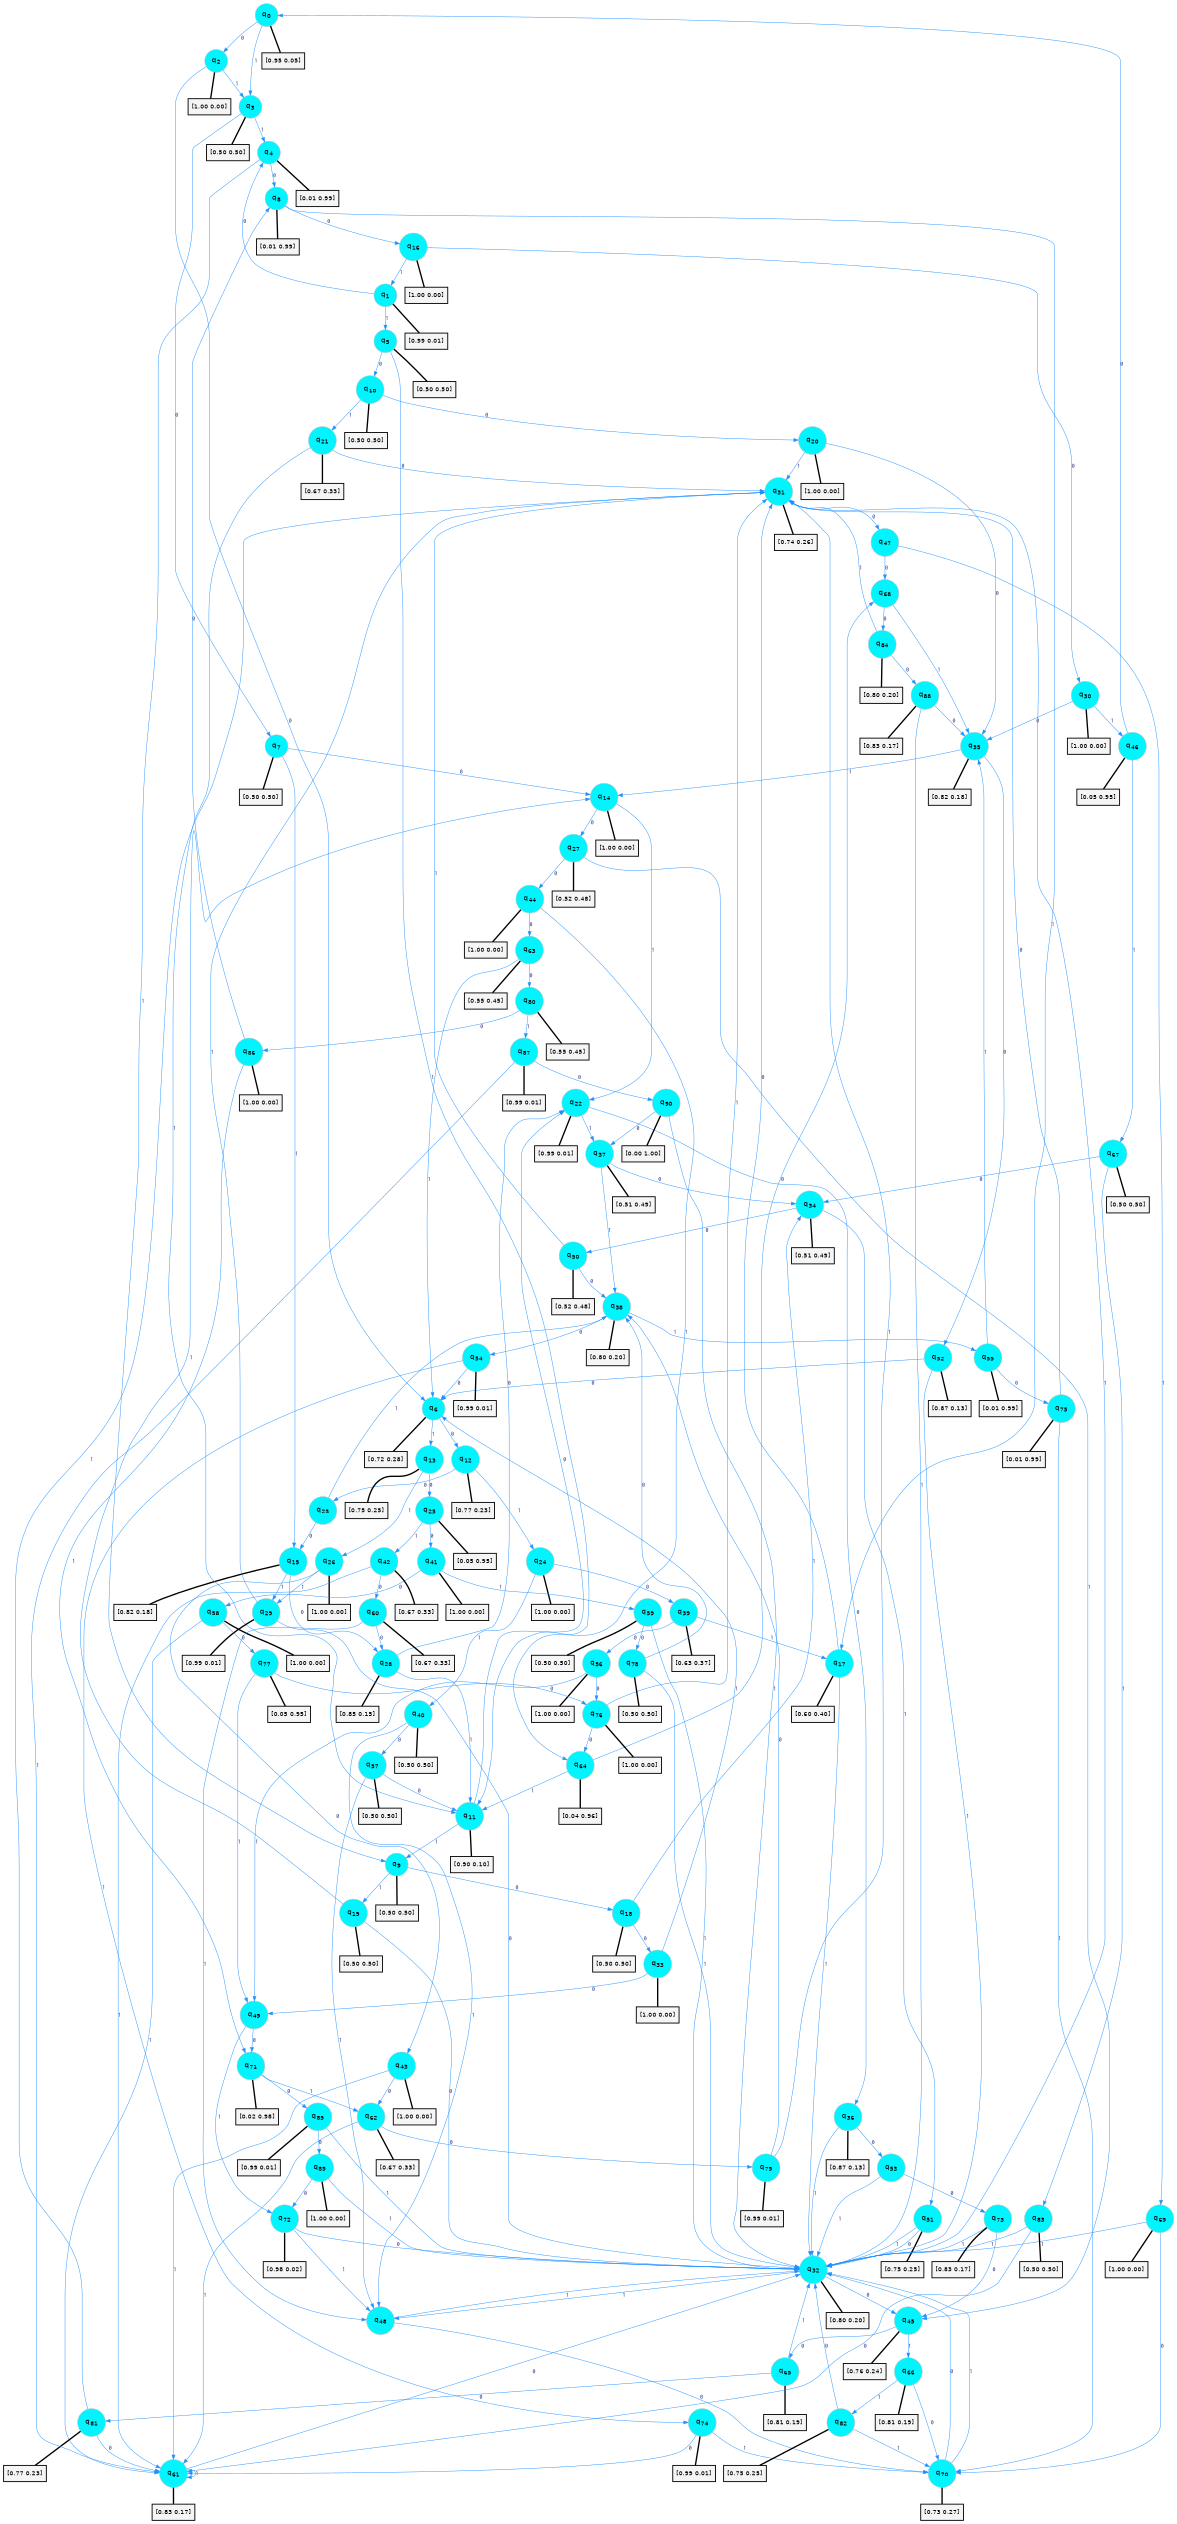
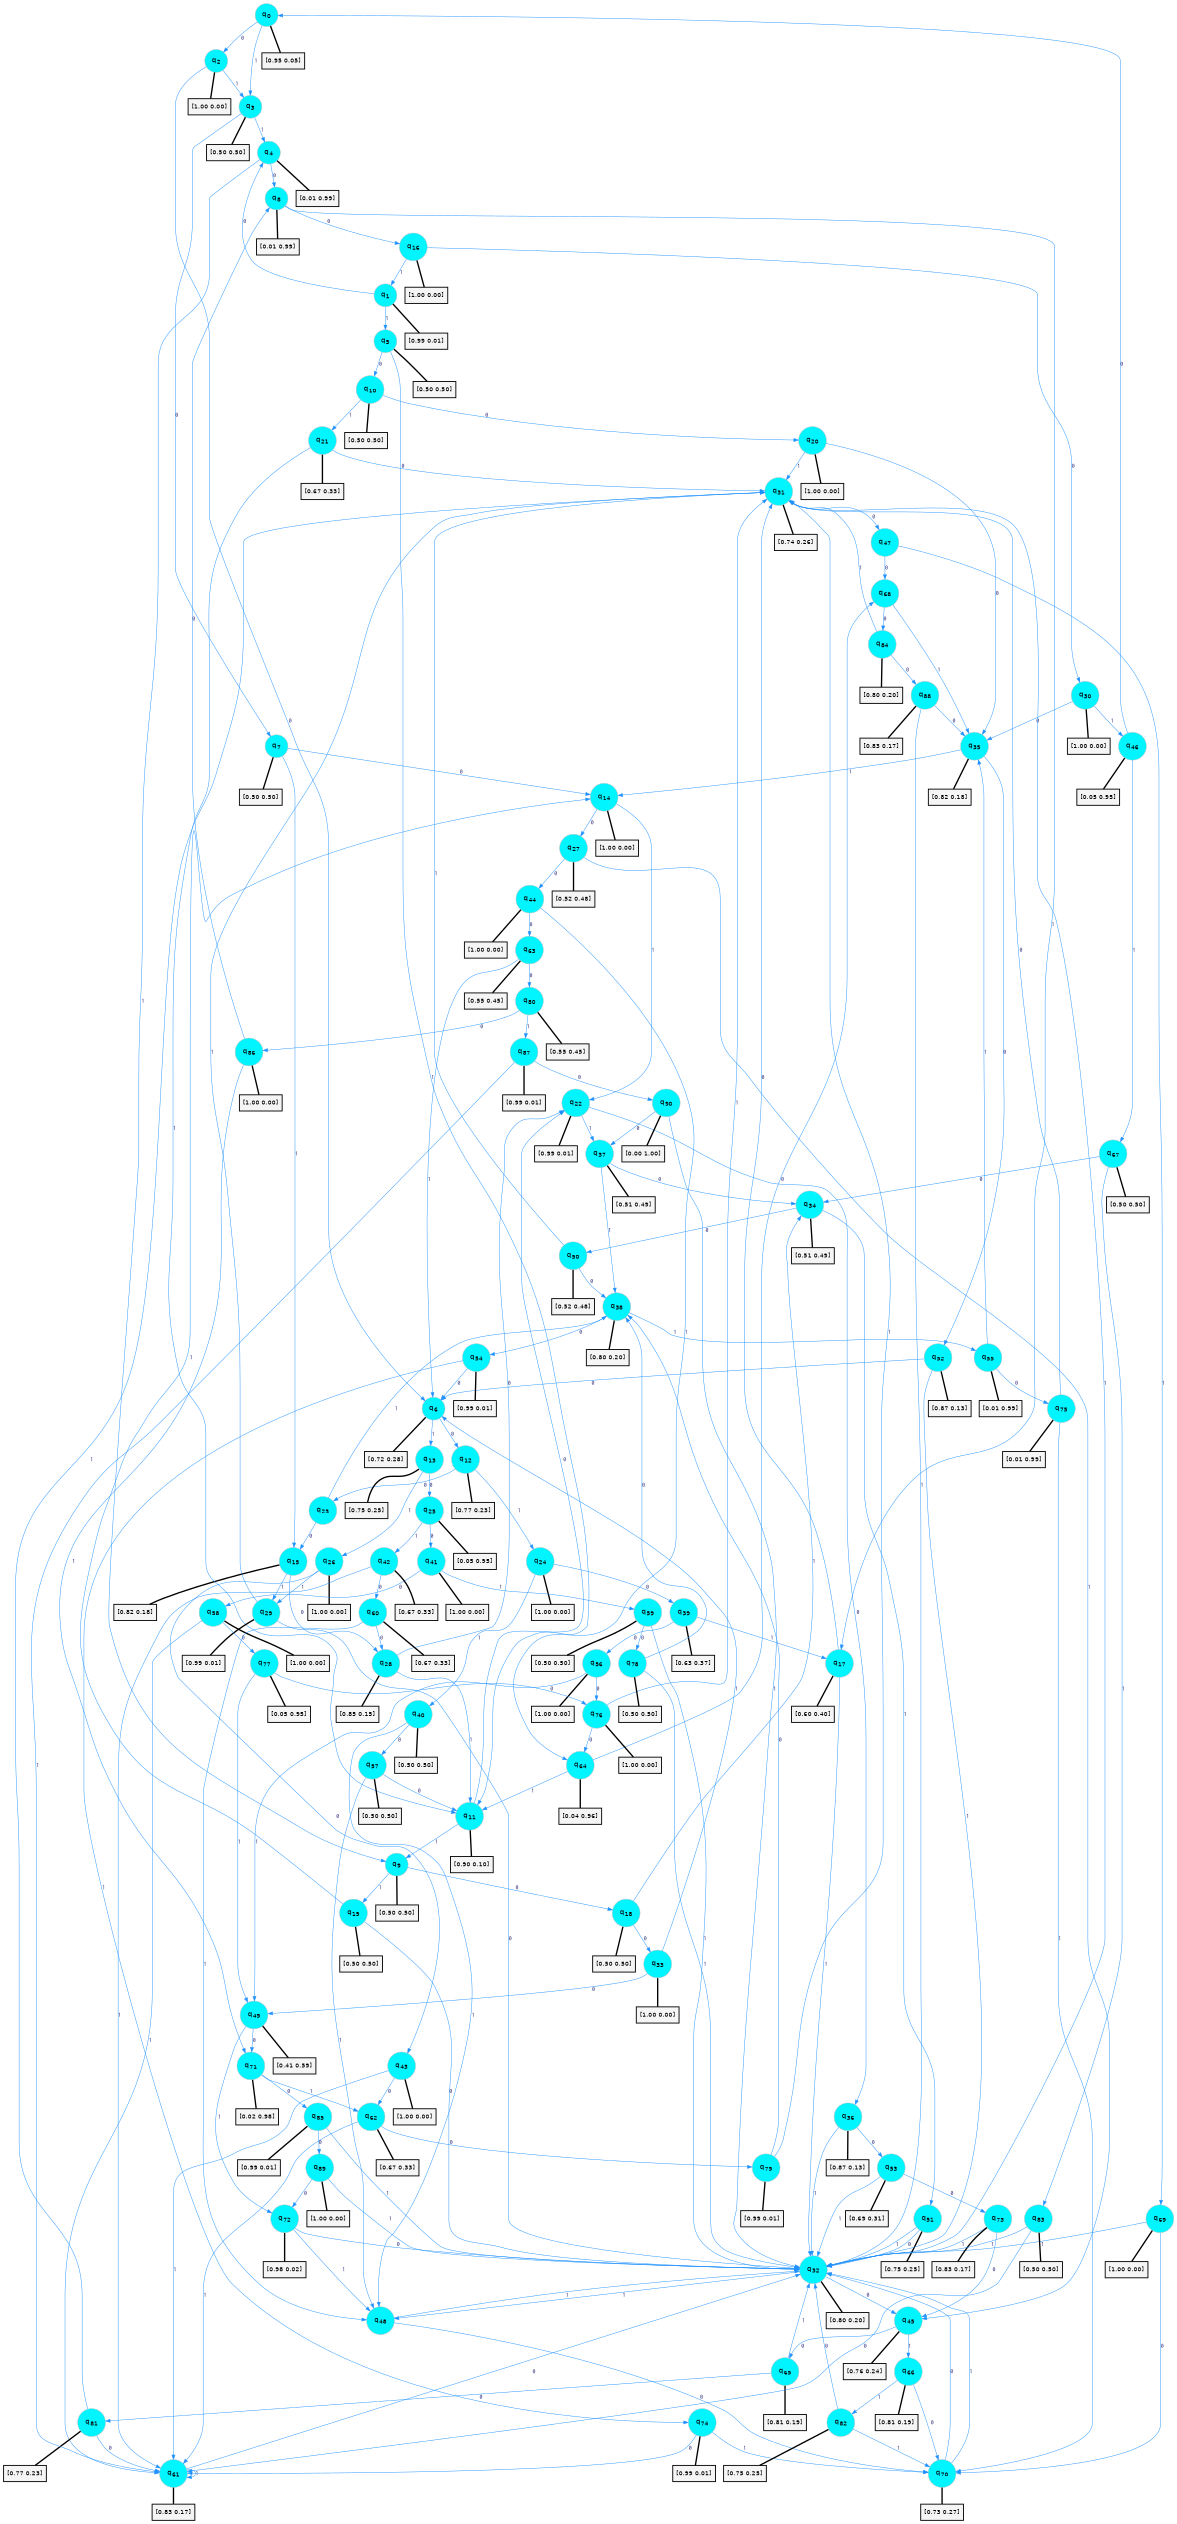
none -> (295, 2066)
none -> (867, 2219)
